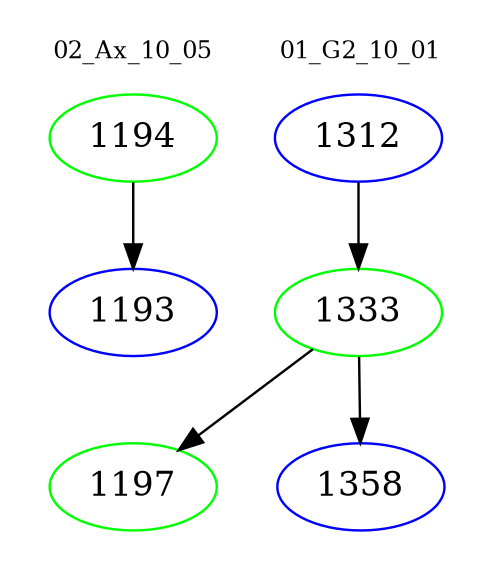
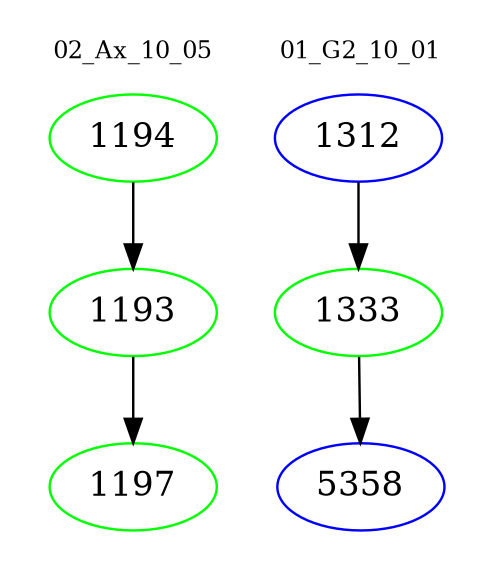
(133, 312) -> (133, 312)
(273, 379) -> (133, 388)
(361, 487) -> (361, 487)
